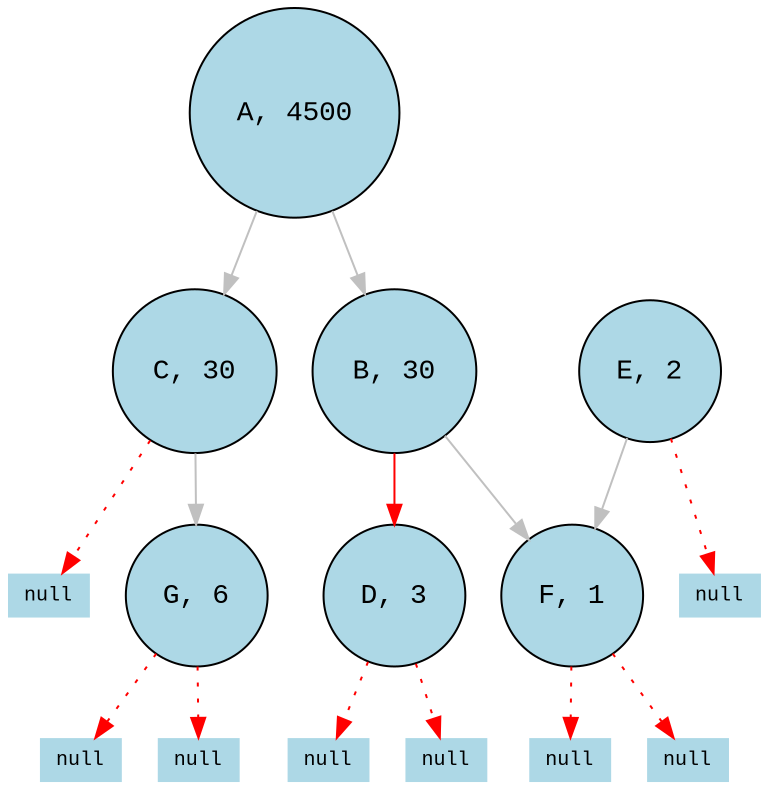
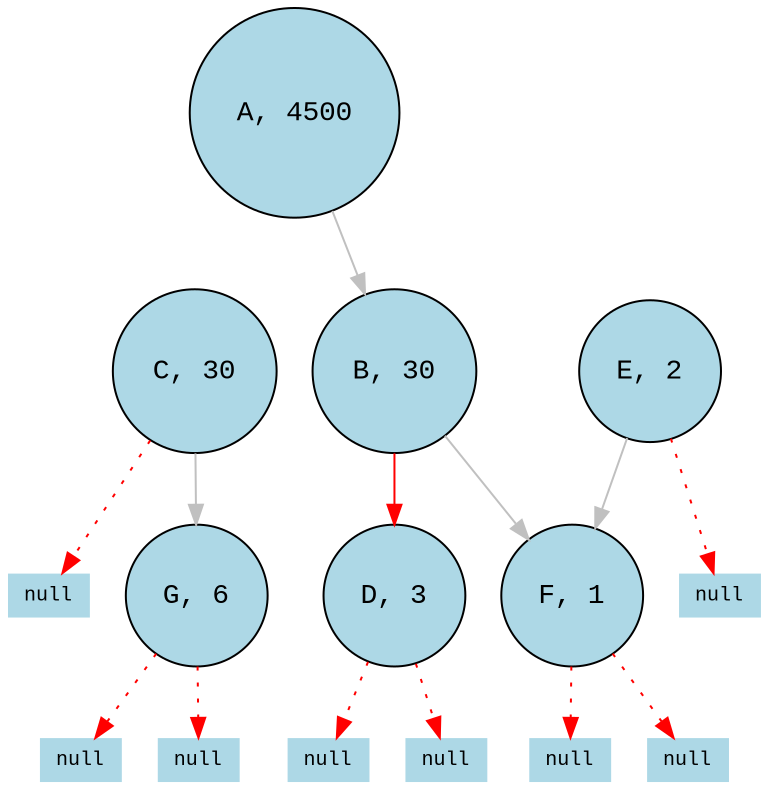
(244, 243) -> none
